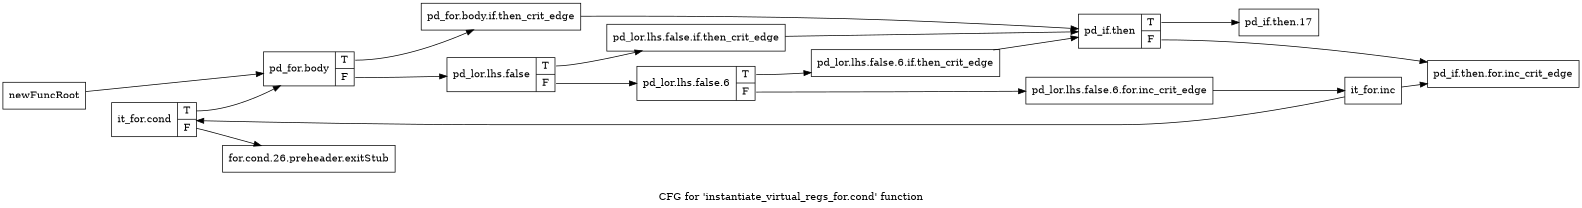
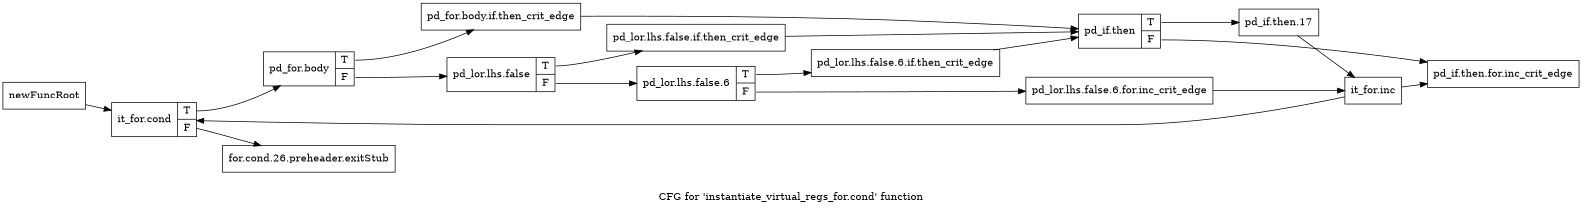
none -> (1323, 54)
(171, 83) -> (95, 107)
